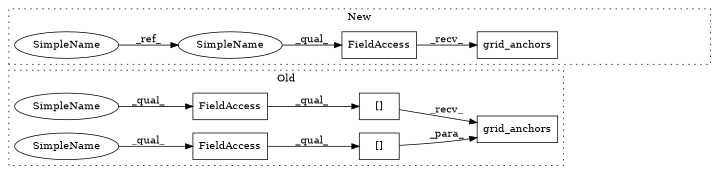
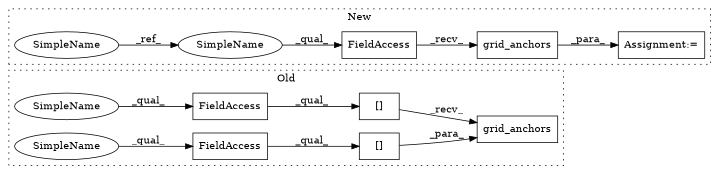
none -> (662, 45)
